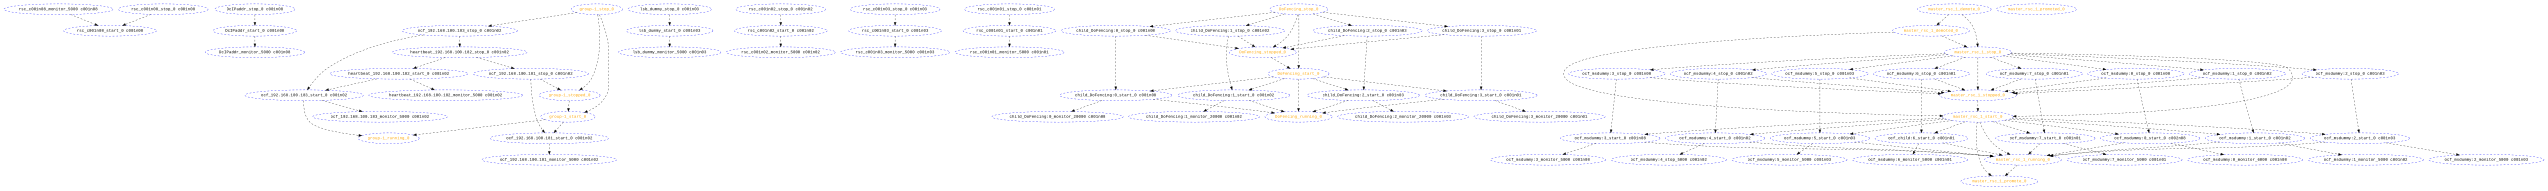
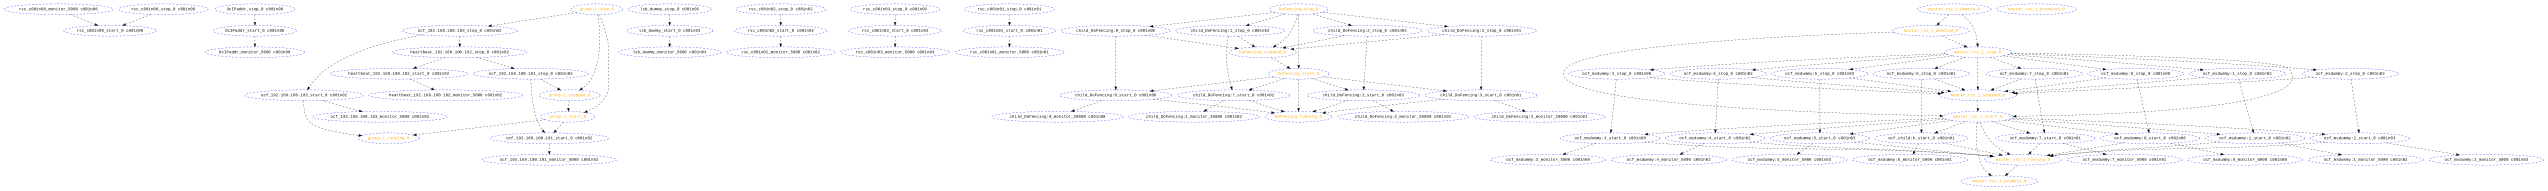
(353, 84) -> none
(1234, 95) -> (1234, 95)
(1669, 160) -> (1669, 160)
